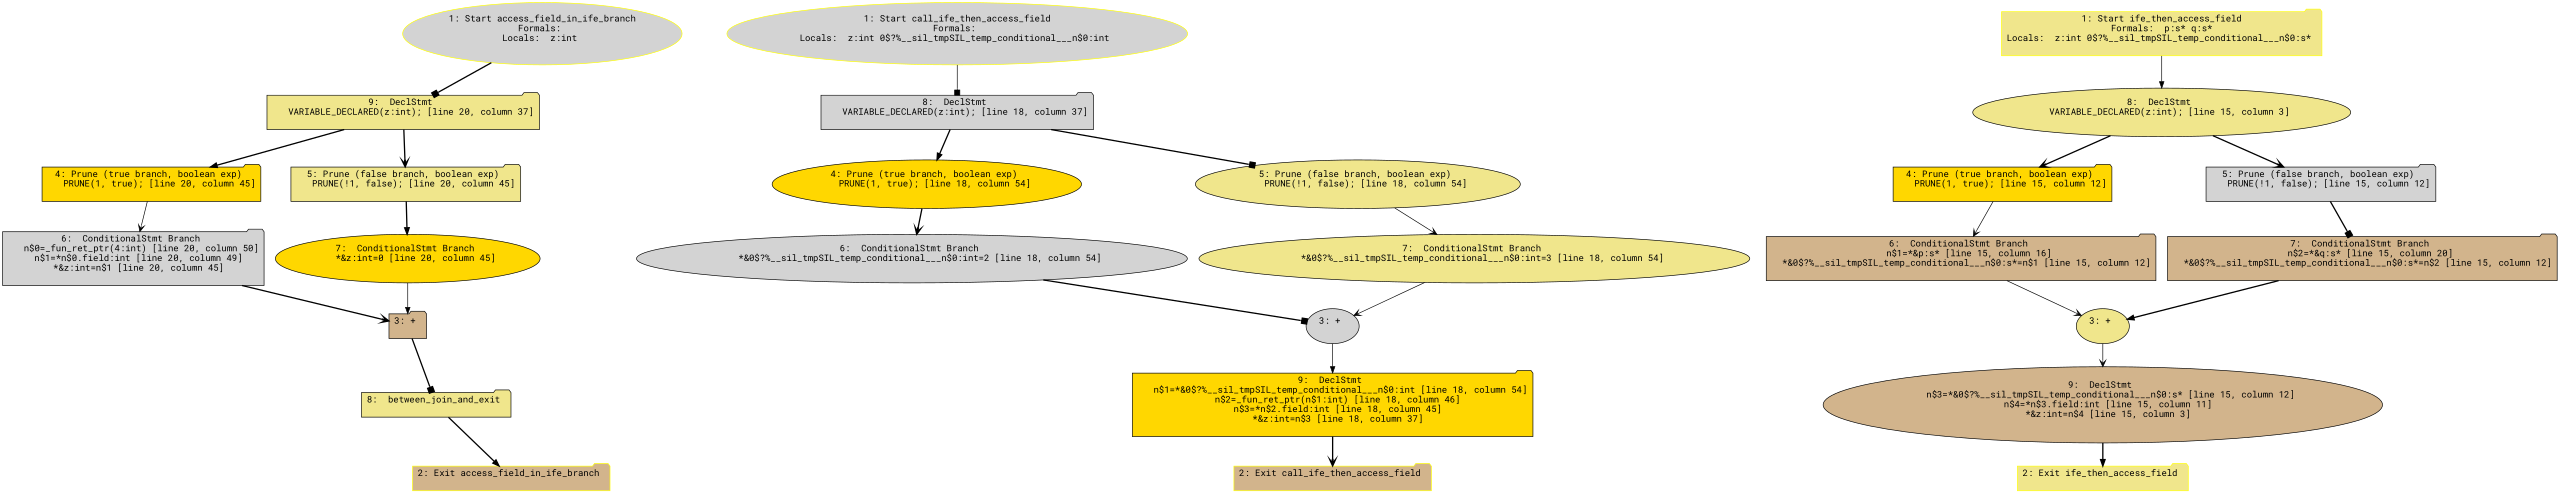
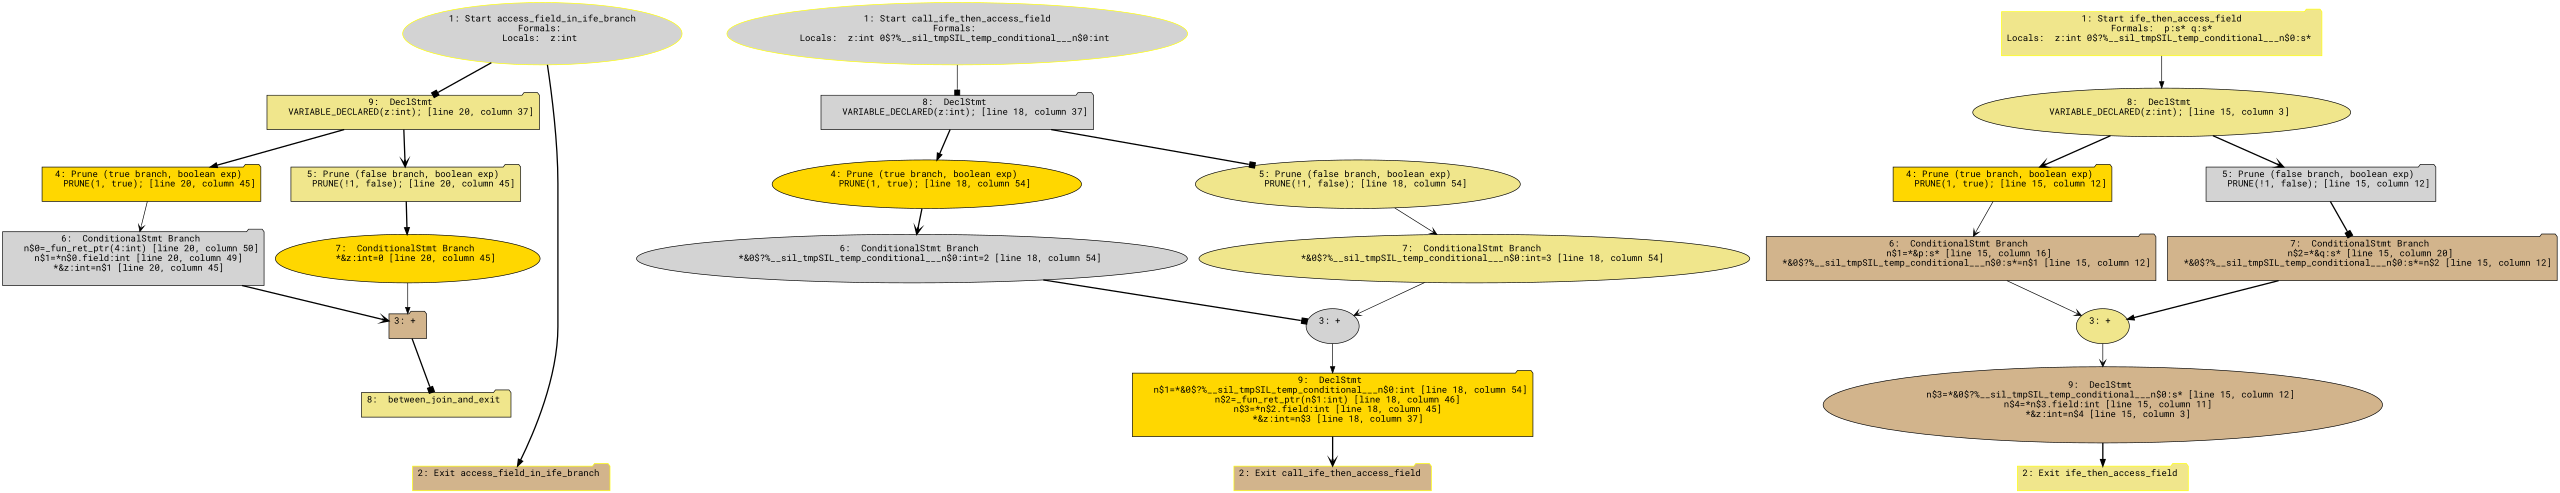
(471, 439) -> (558, 265)
